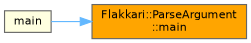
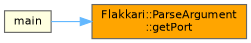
(169, 22) -> (169, 22)
